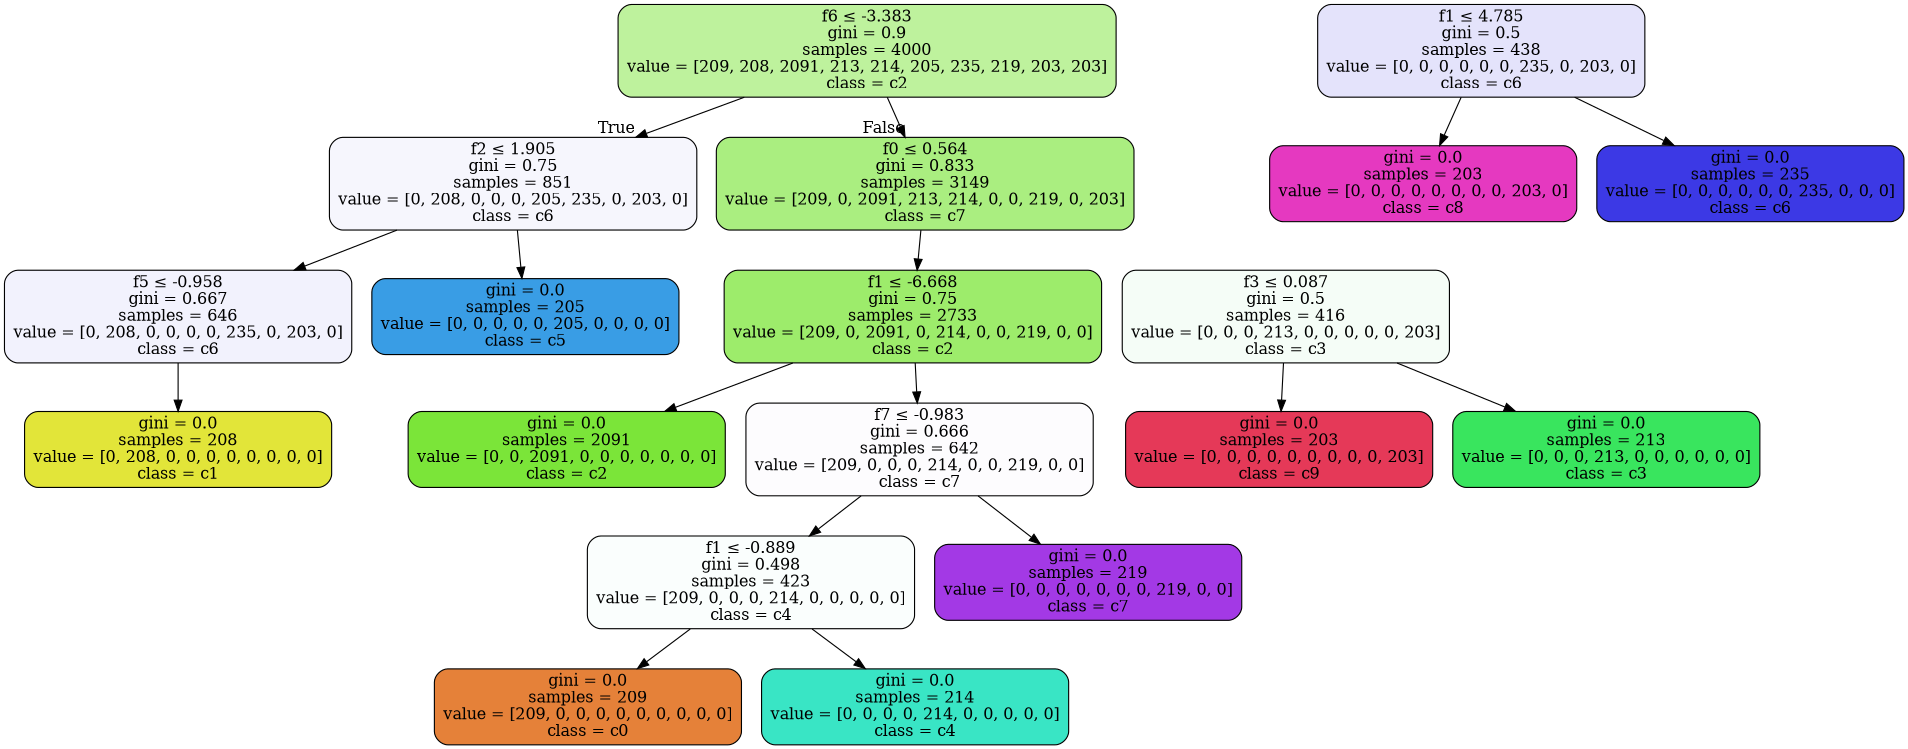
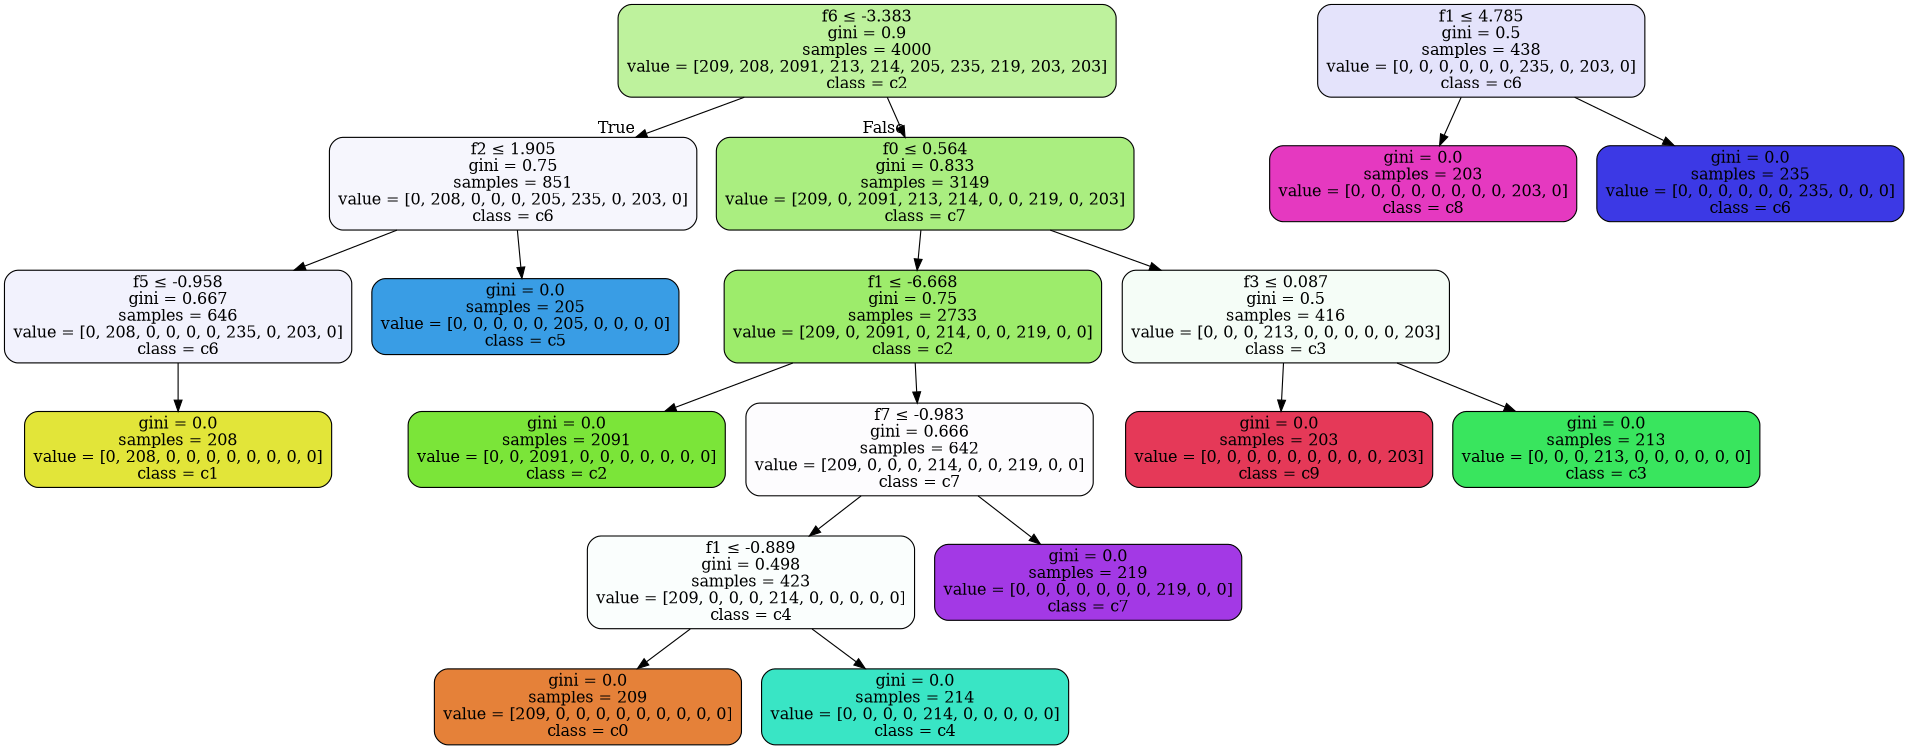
none -> (1100, 248)
